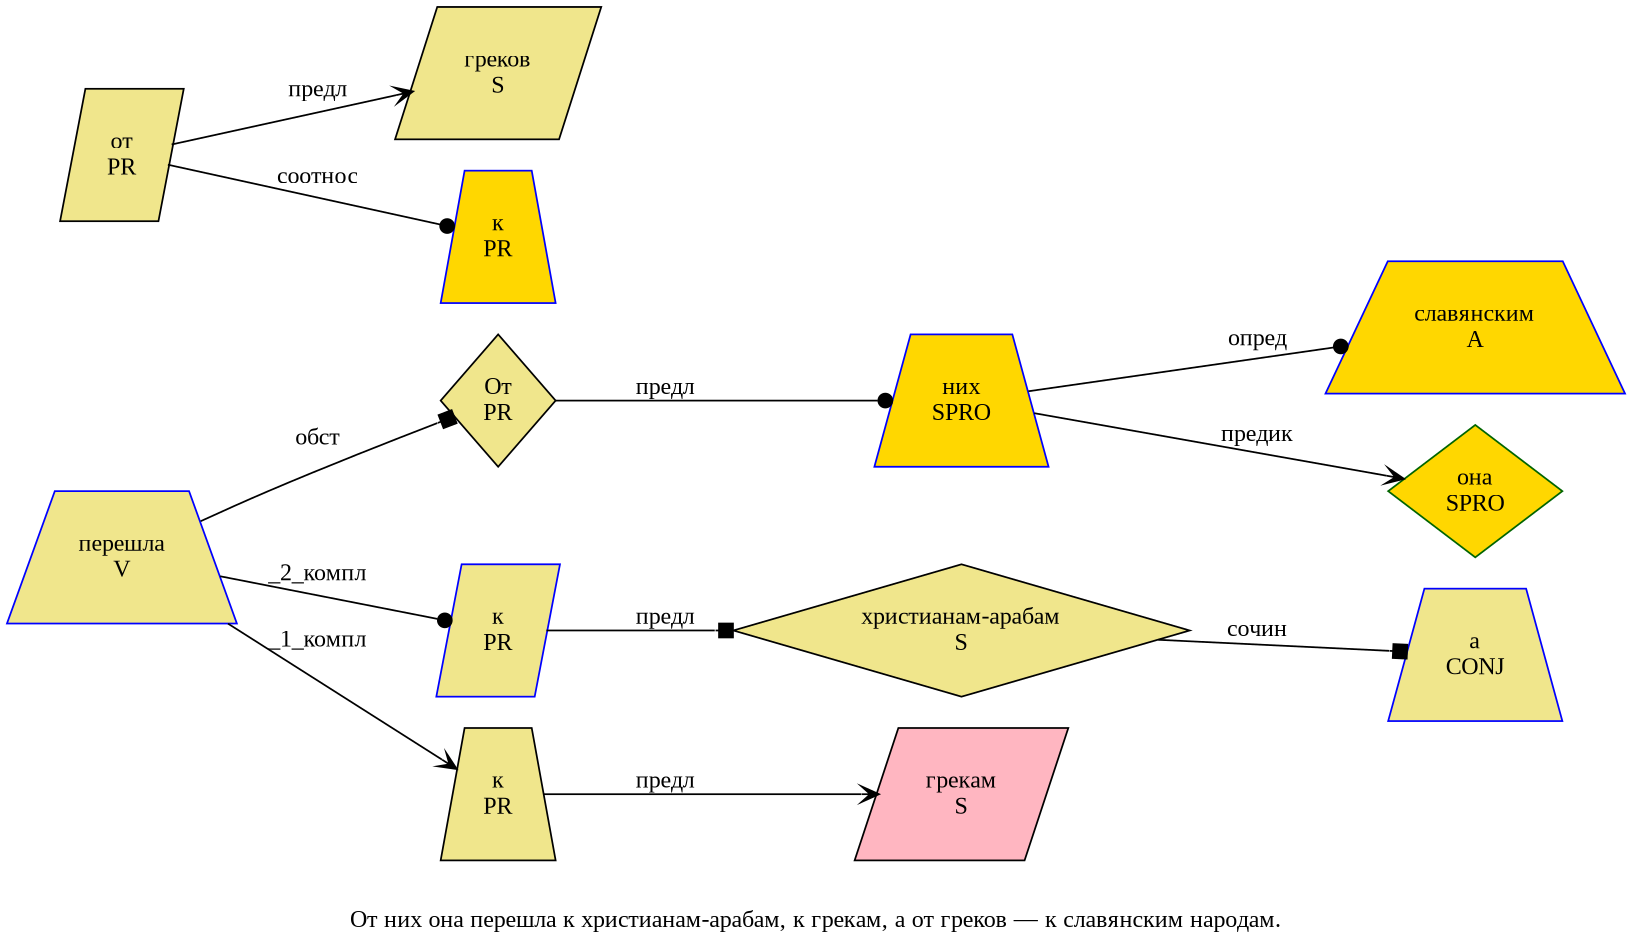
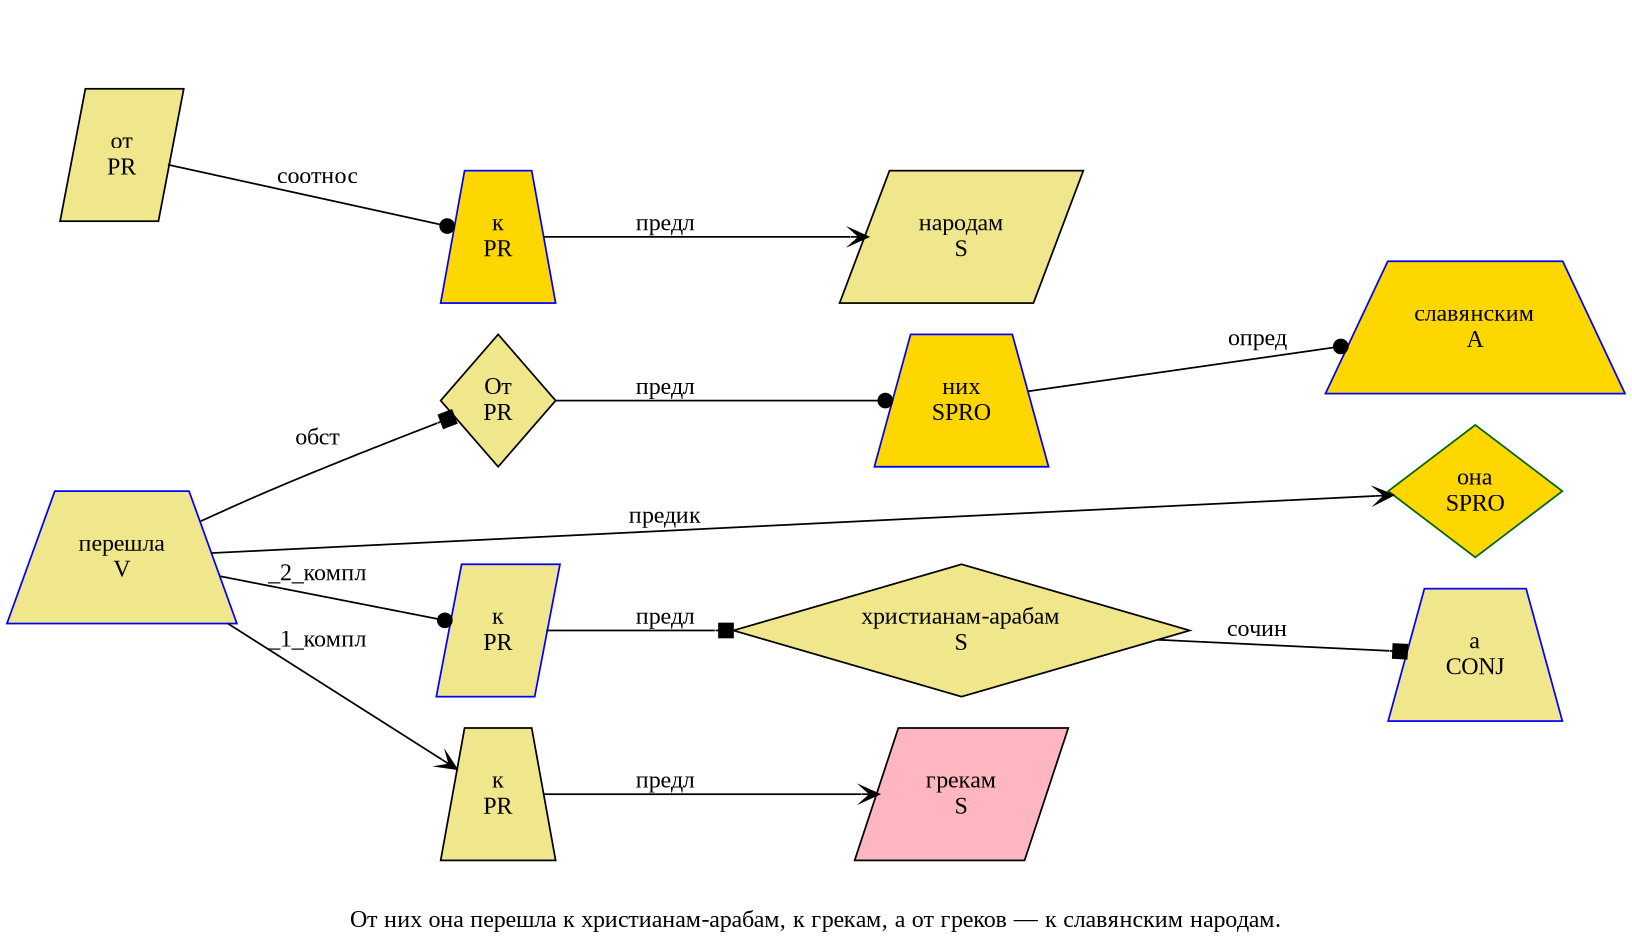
(498, 73) -> none
none -> (961, 237)
(1210, 444) -> (794, 524)
